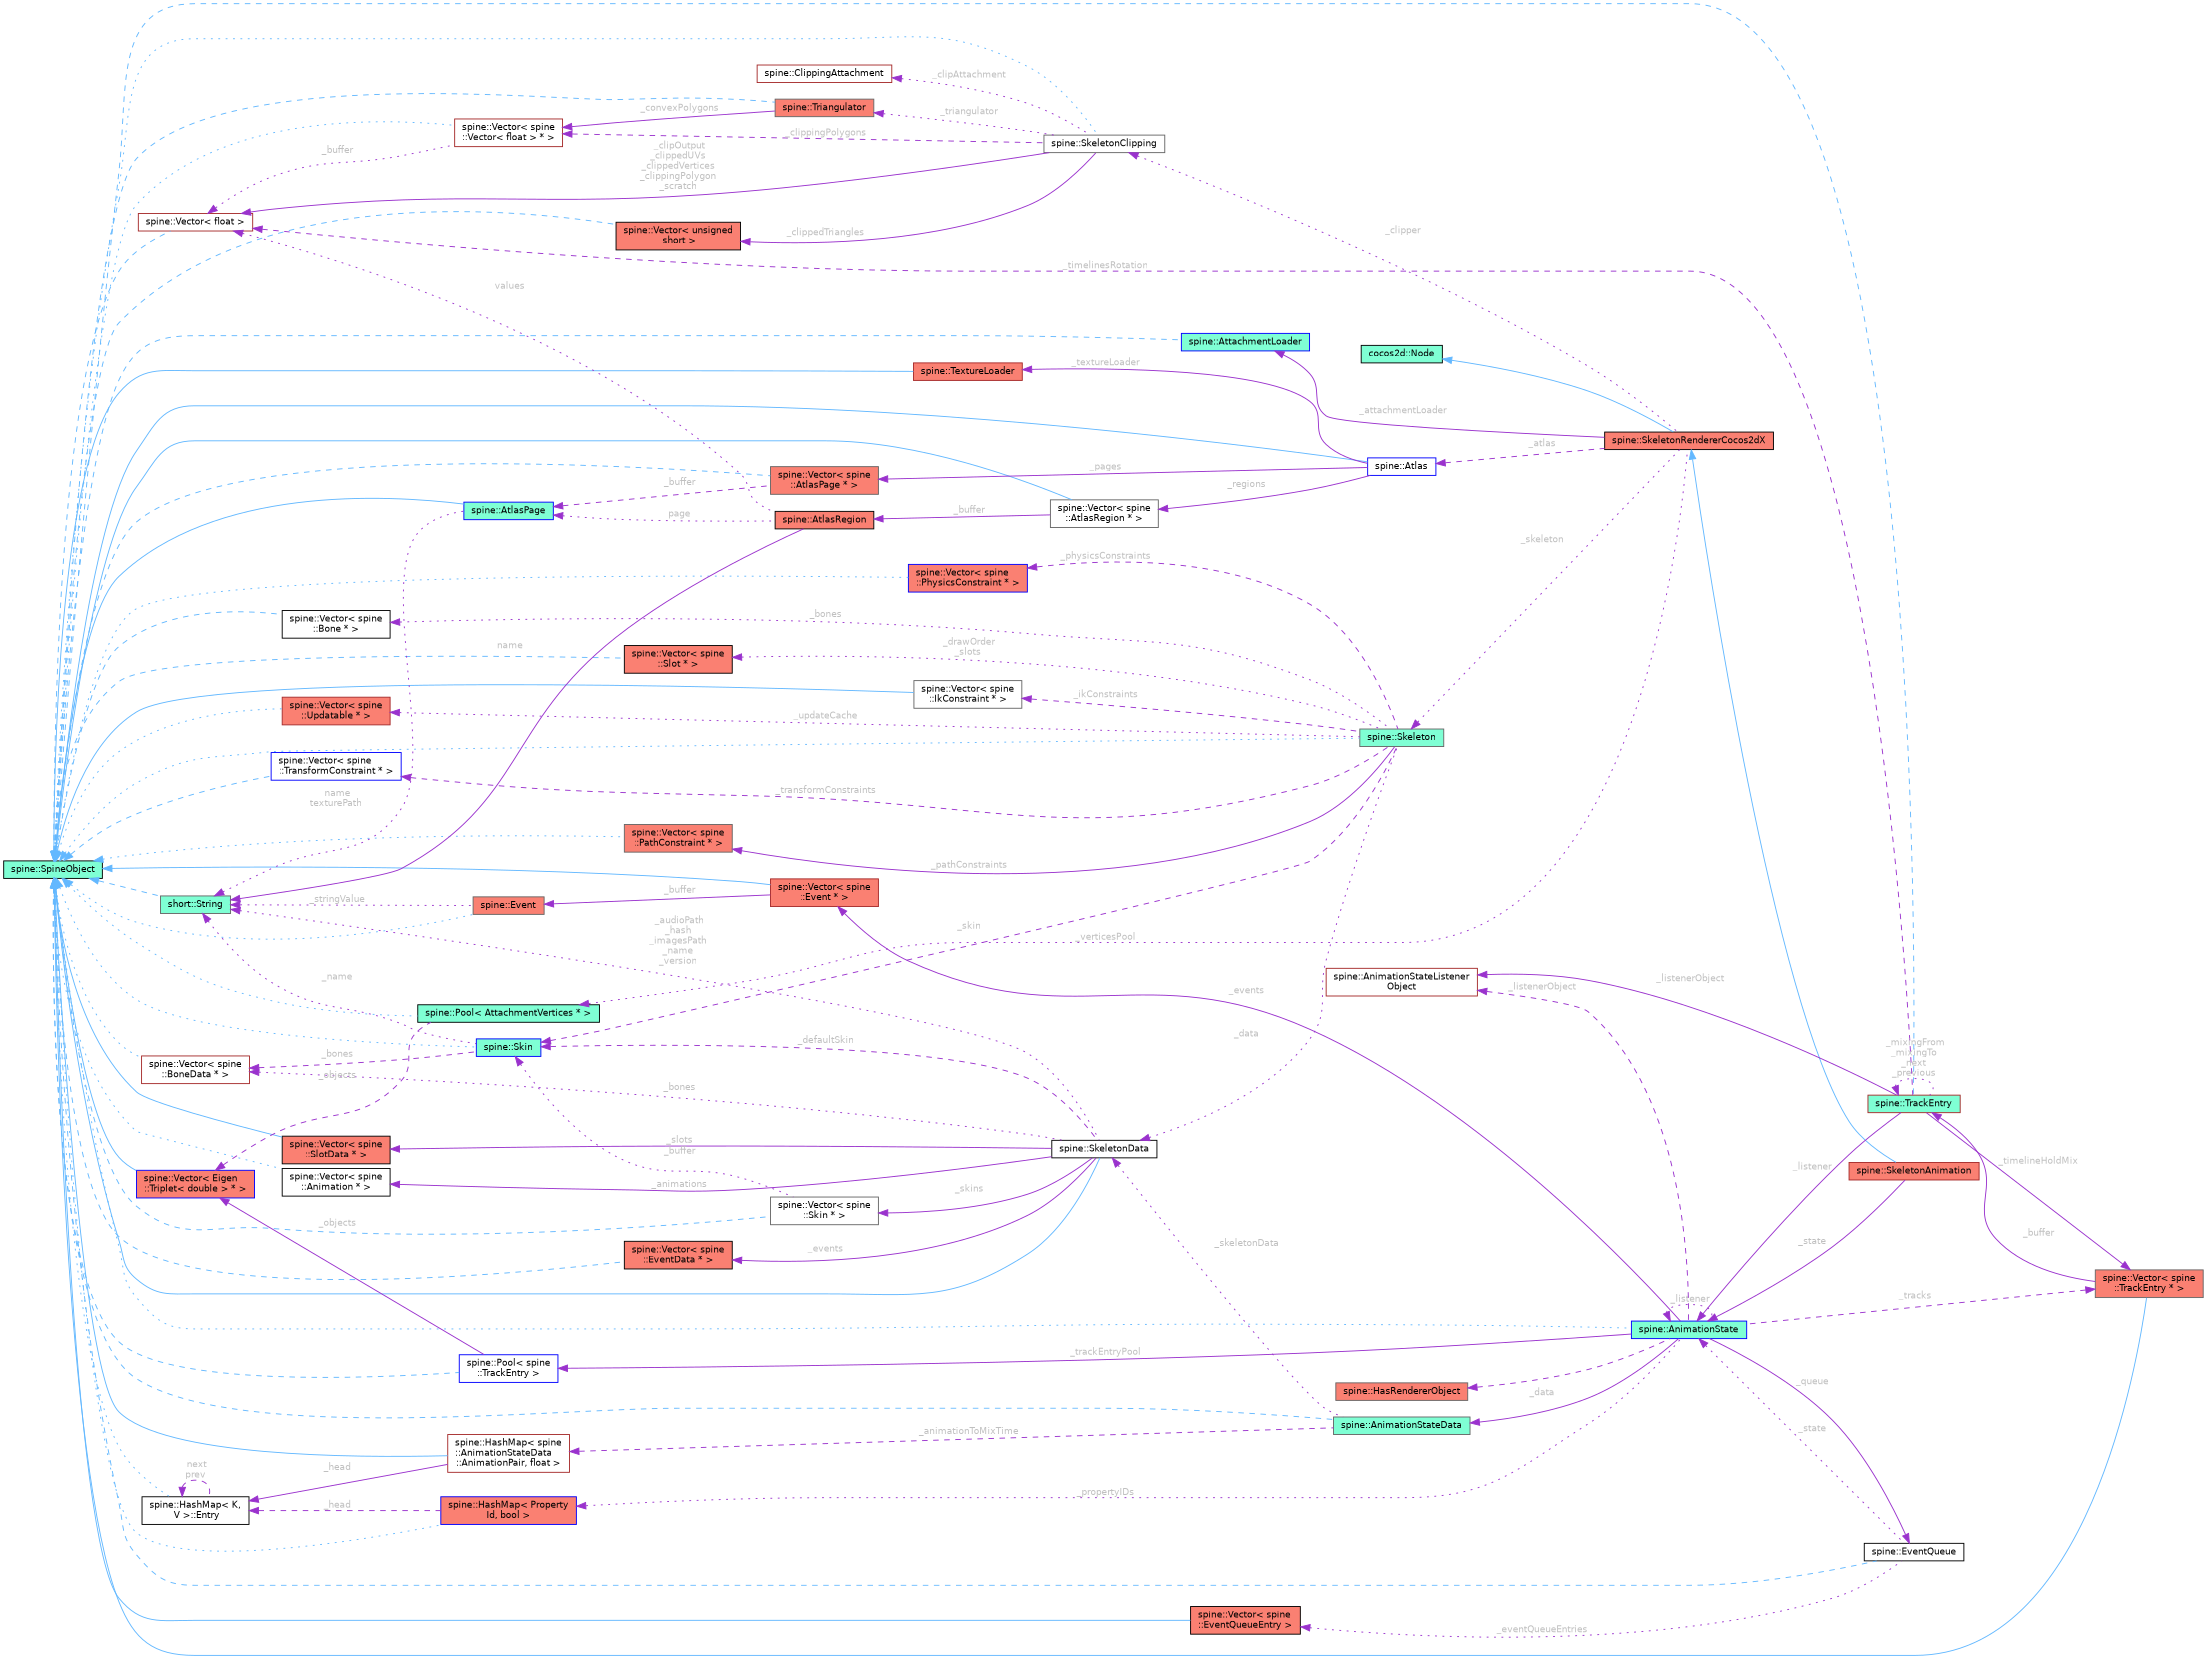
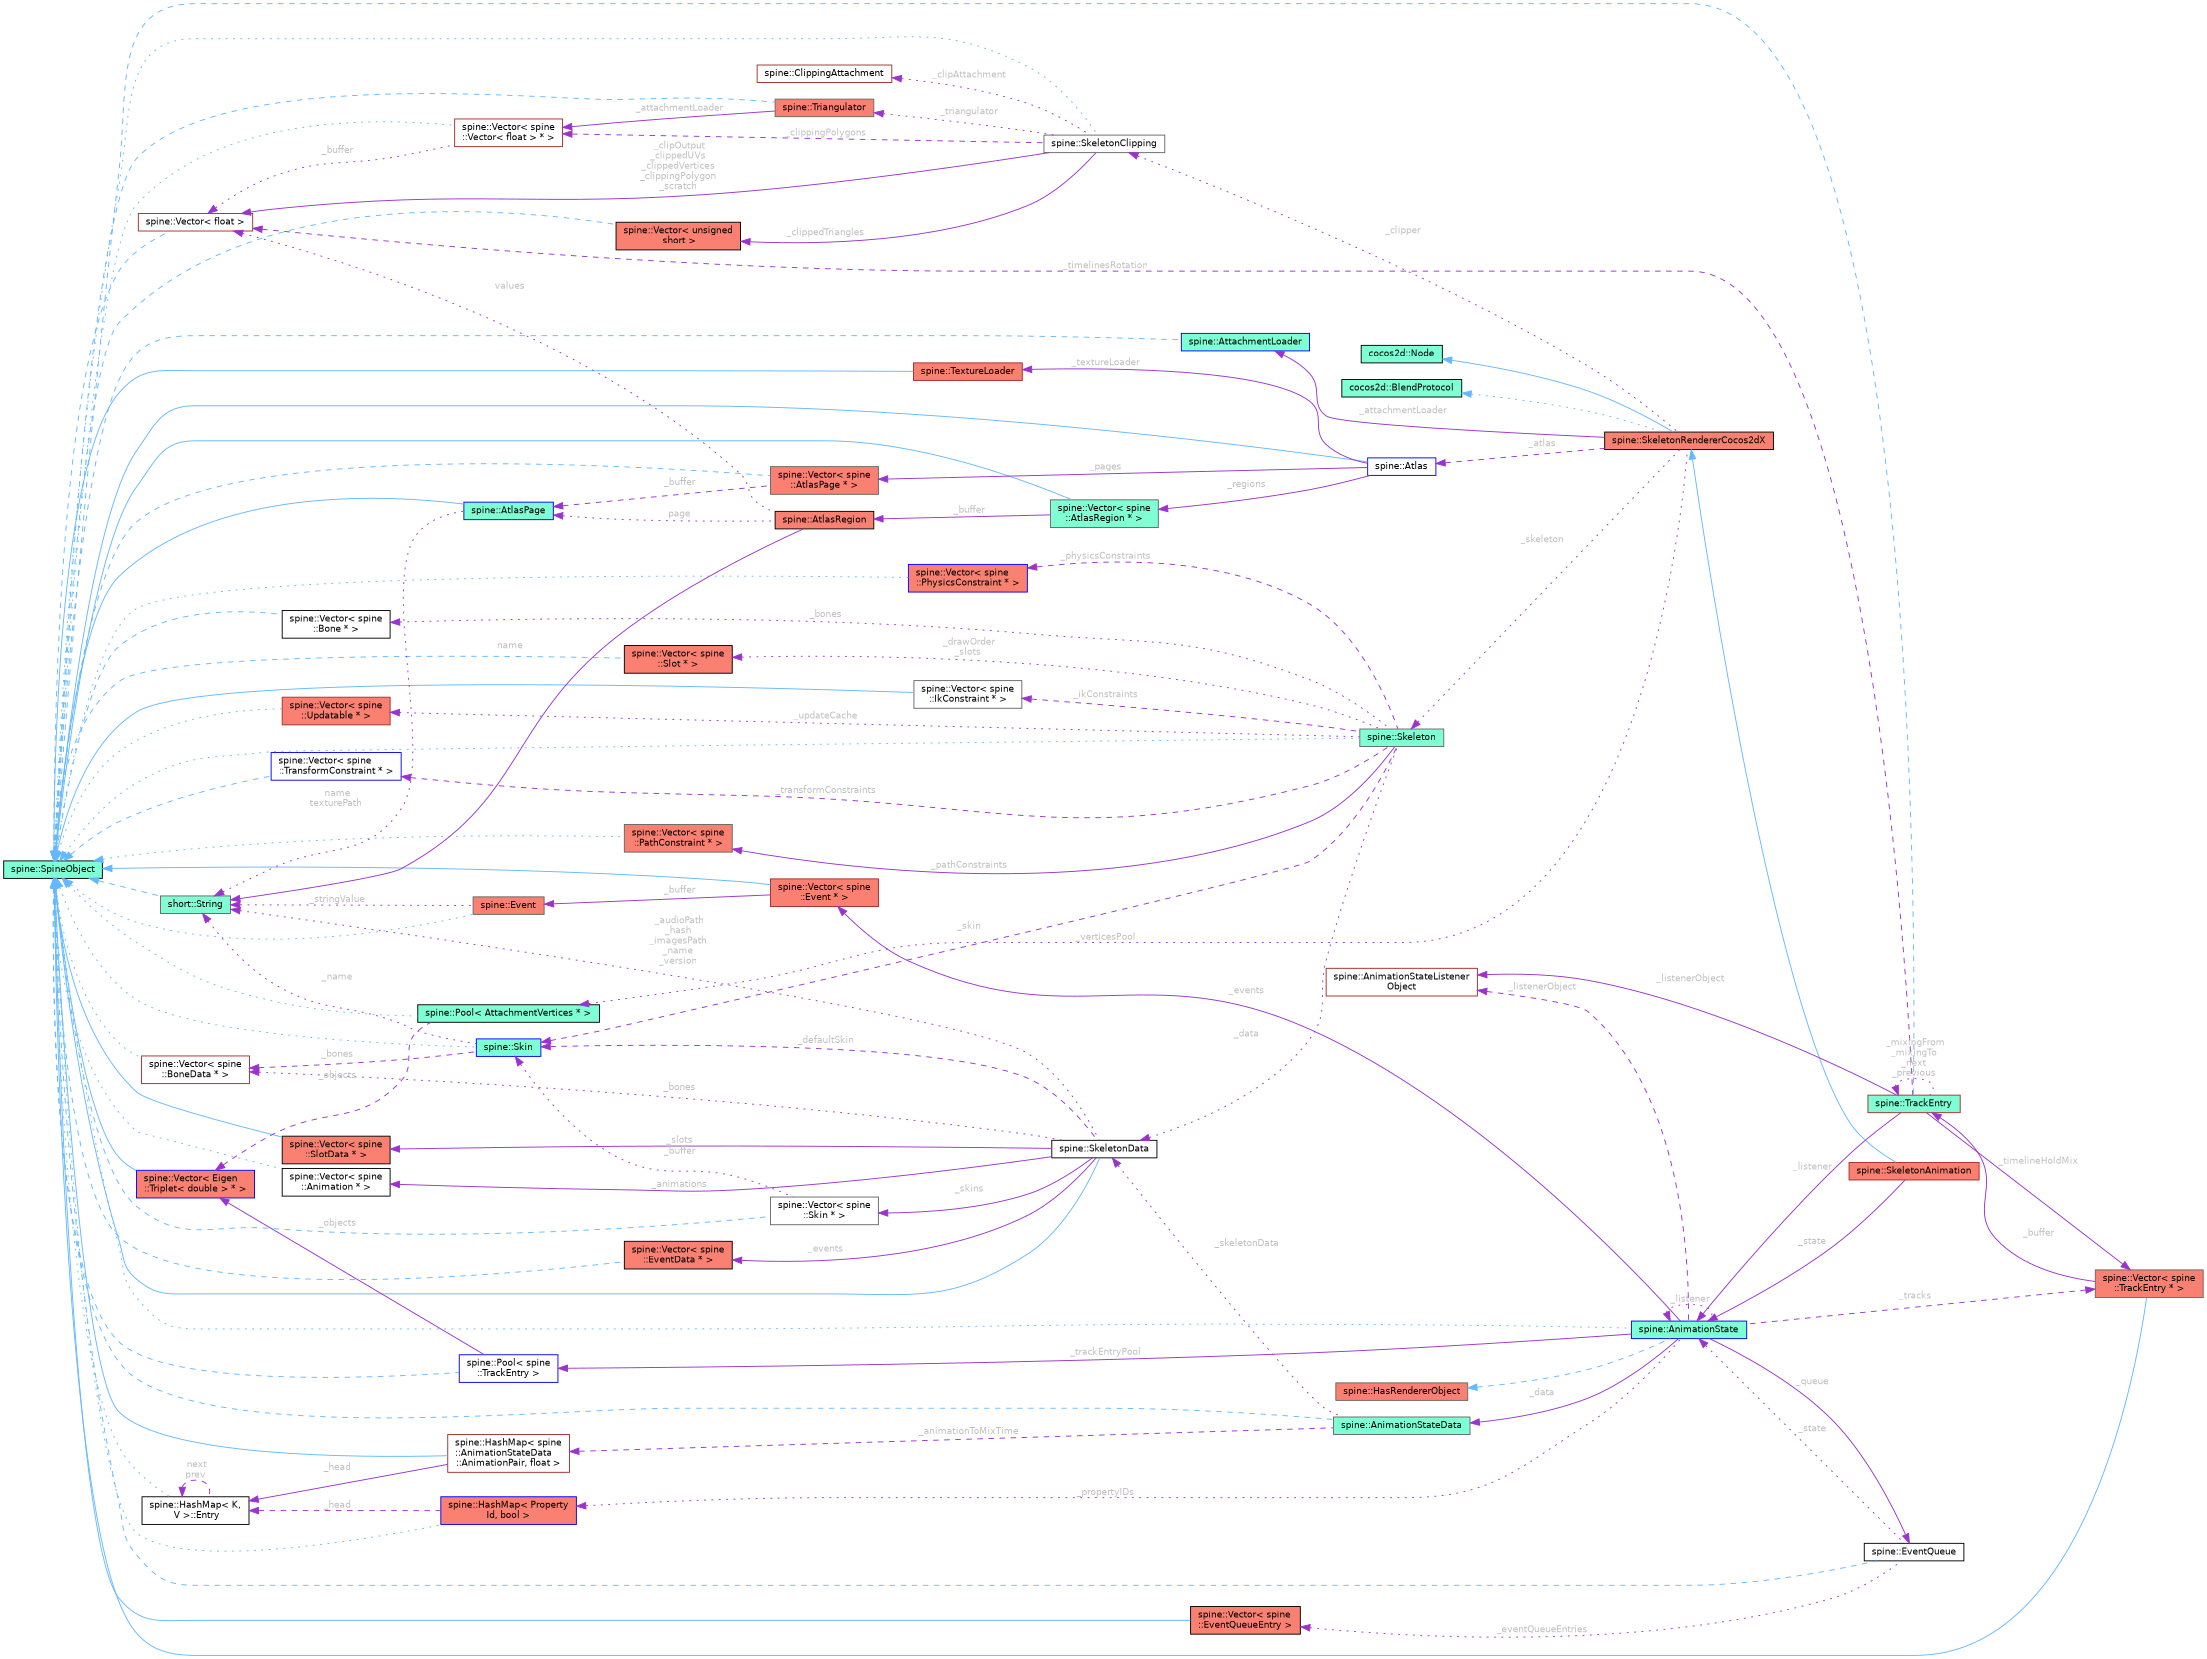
(678, 108) -> (678, 108)
none -> (1402, 388)
(1104, 514) -> (1104, 514)
(1576, 1372) -> (1576, 1372)
